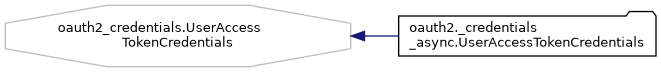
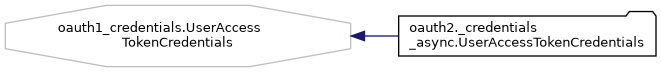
(178, 36) -> (178, 36)
